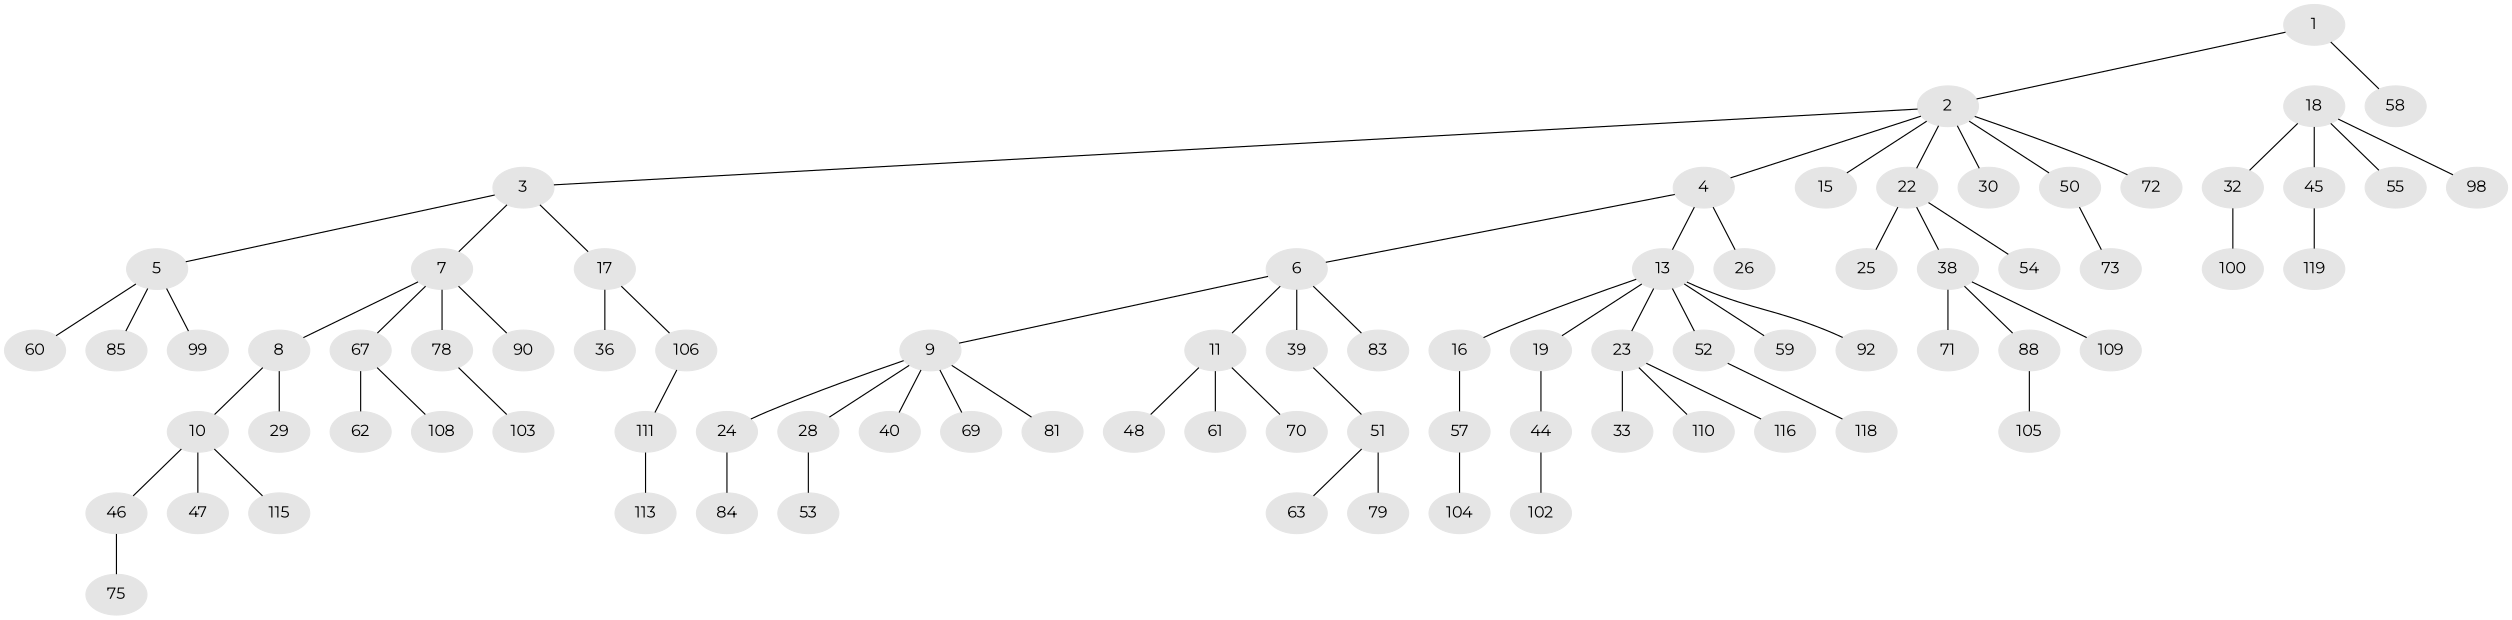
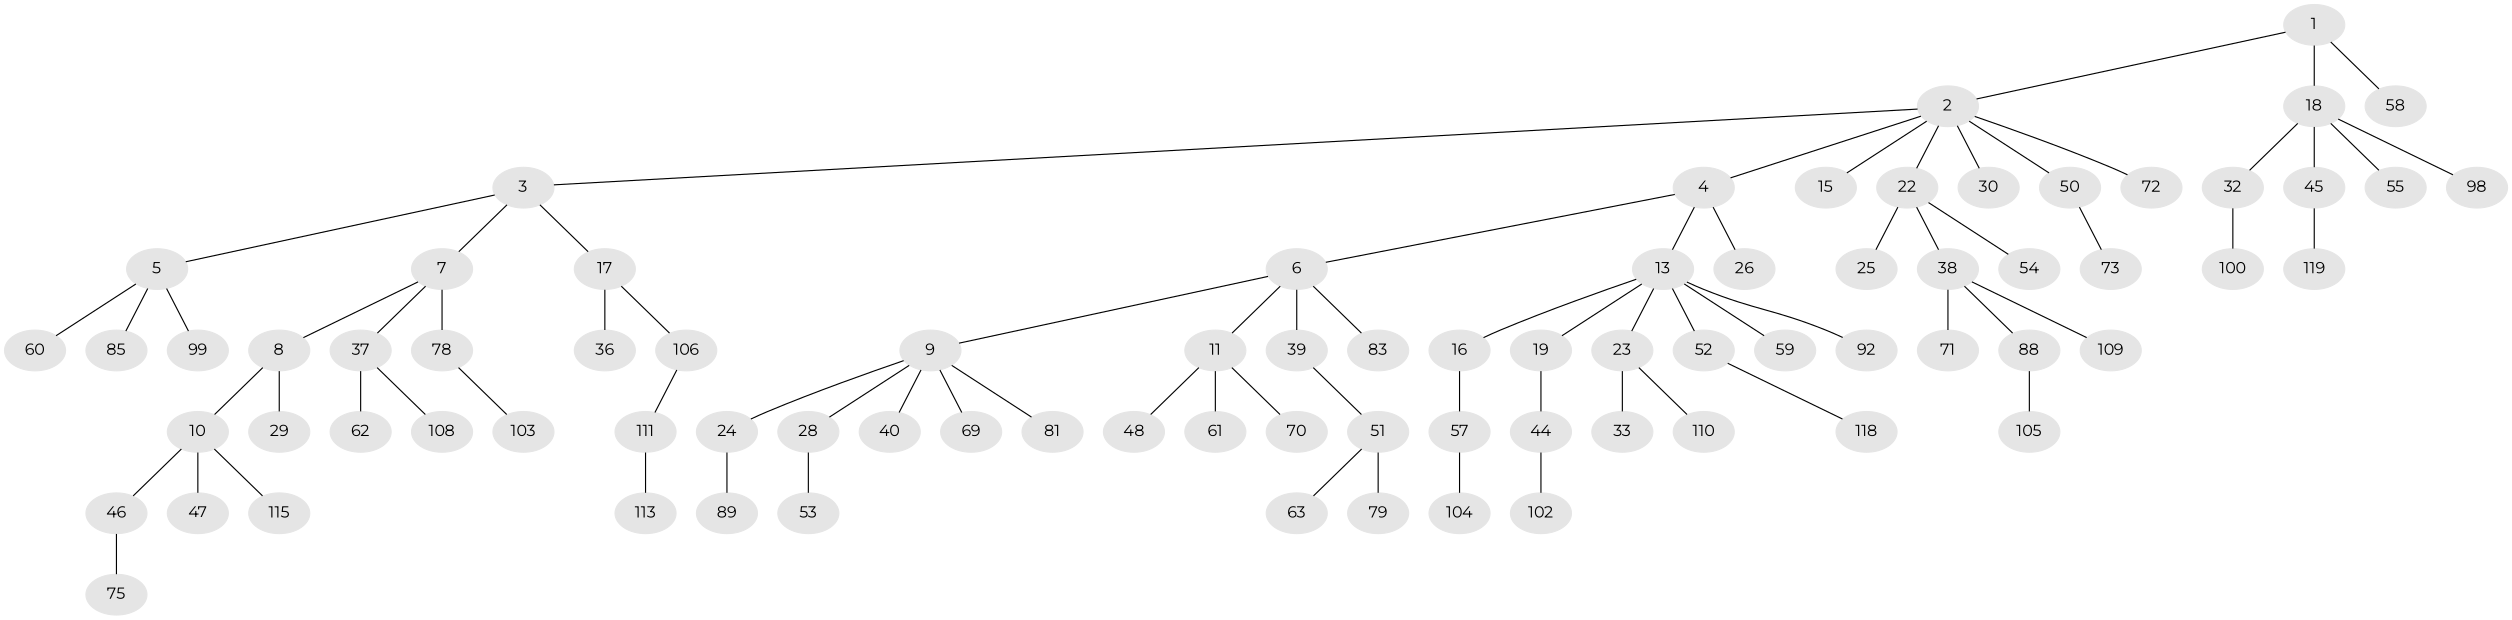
none -> (2314, 66)
(361, 350) -> (361, 350)
(523, 350) -> none
(1785, 432) -> none
(727, 513) -> (727, 513)
